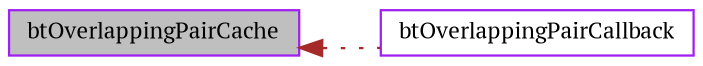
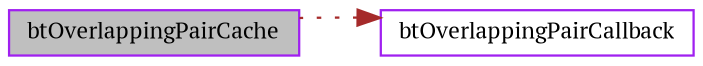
(351, 48) -> (329, 18)
